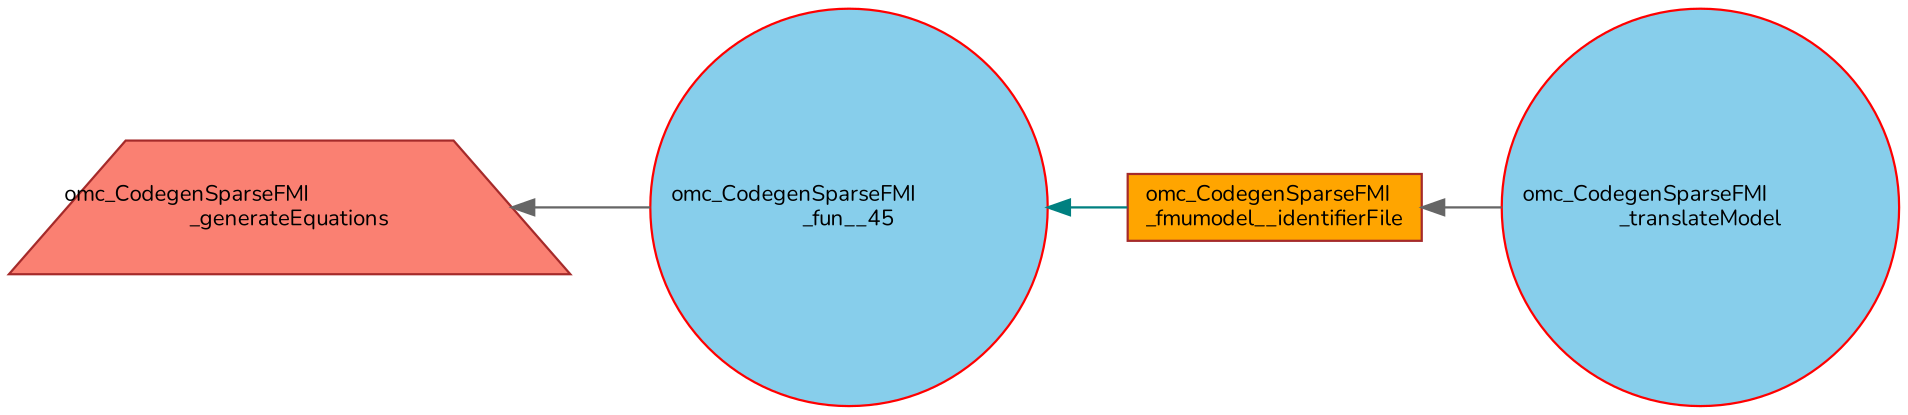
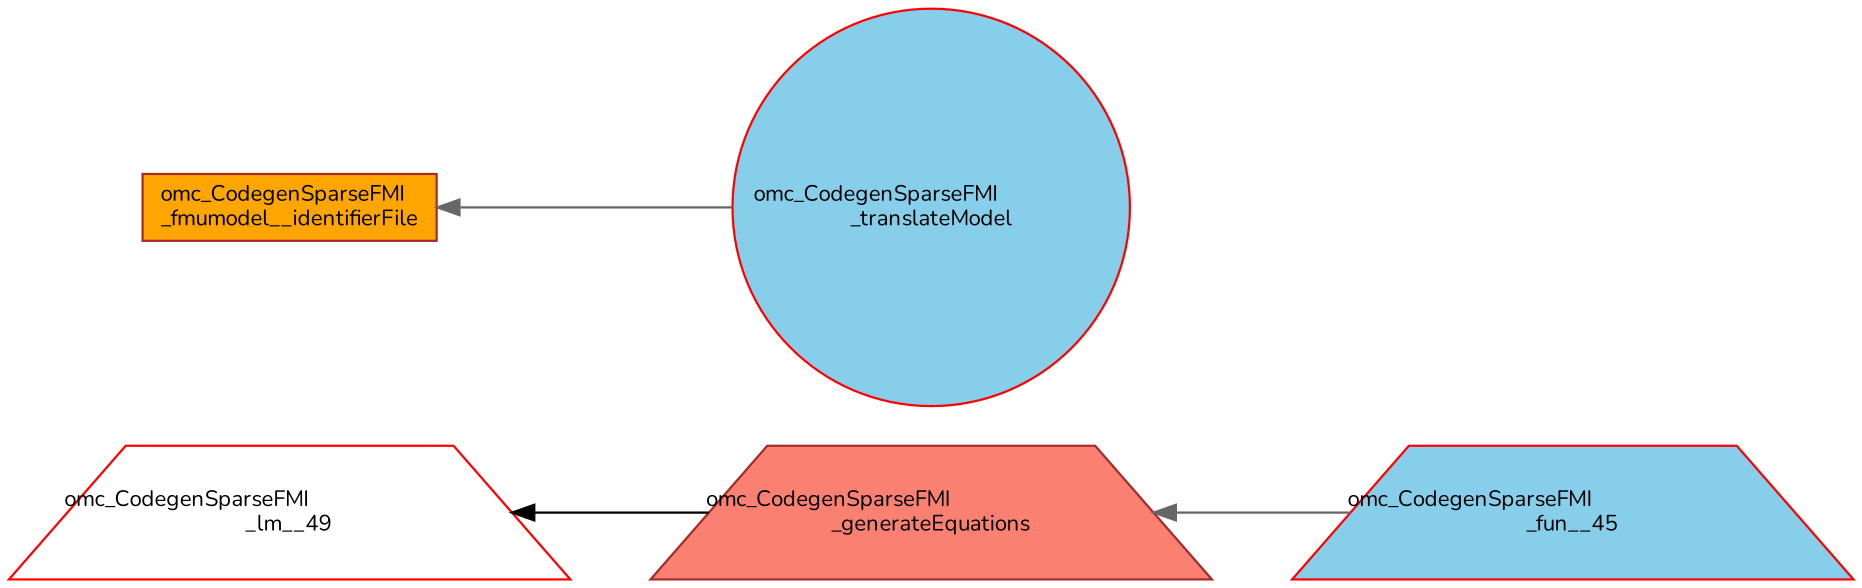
(849, 207) -> (1573, 513)
(1099, 207) -> none
none -> (290, 513)
